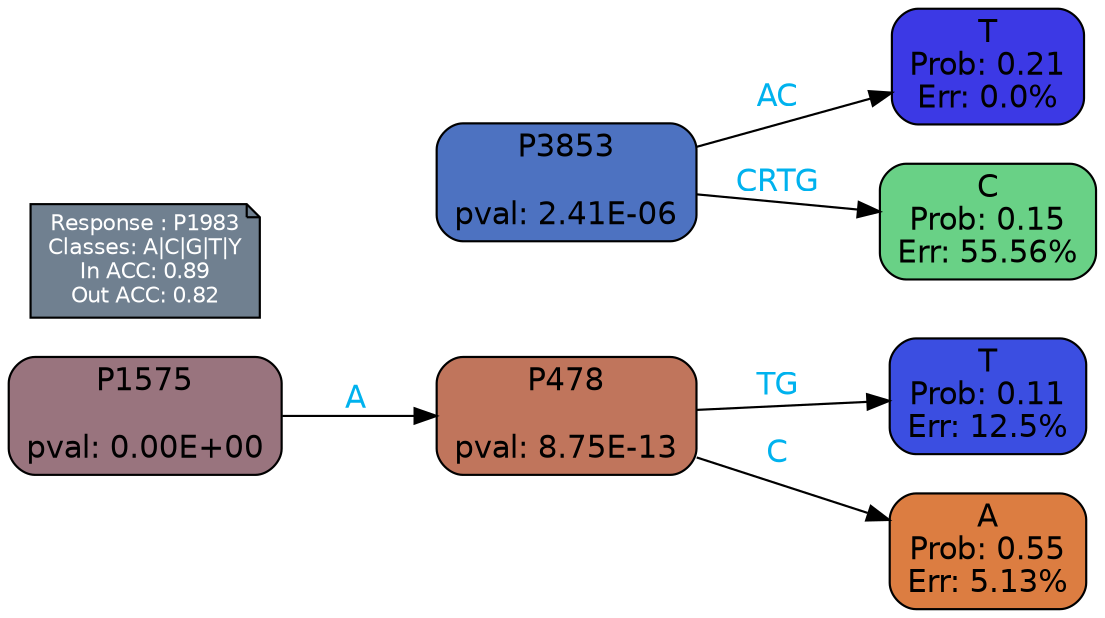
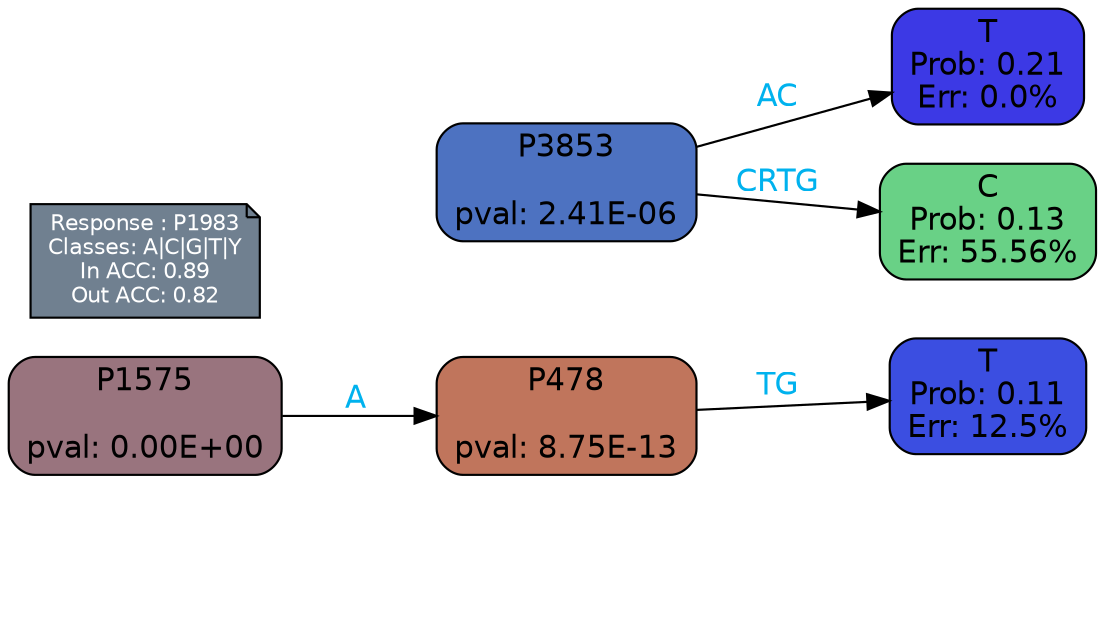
(988, 222) -> (988, 222)
(988, 551) -> none
